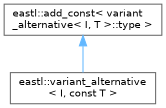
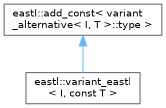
(83, 88) -> (83, 88)
